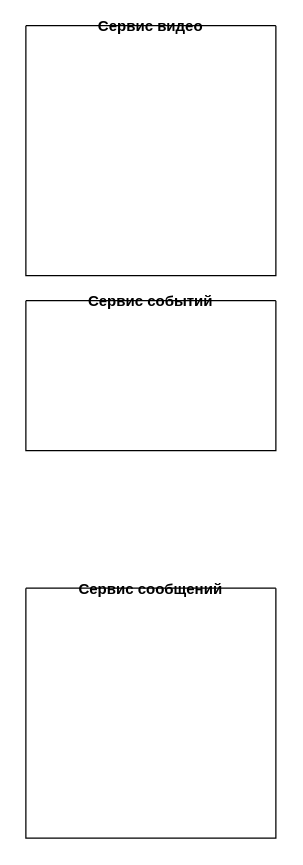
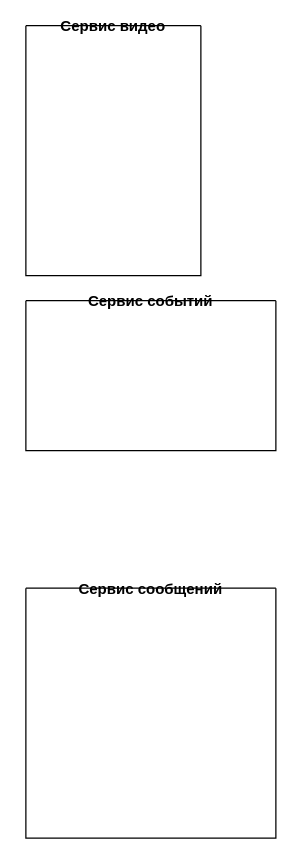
(151, 151) -> (113, 151)
